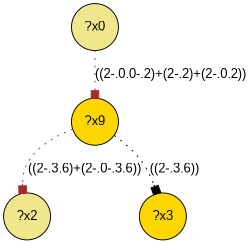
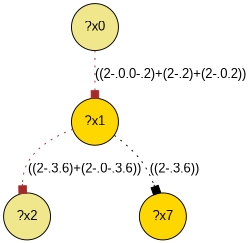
(95, 122) -> (95, 122)
(163, 216) -> (163, 216)
